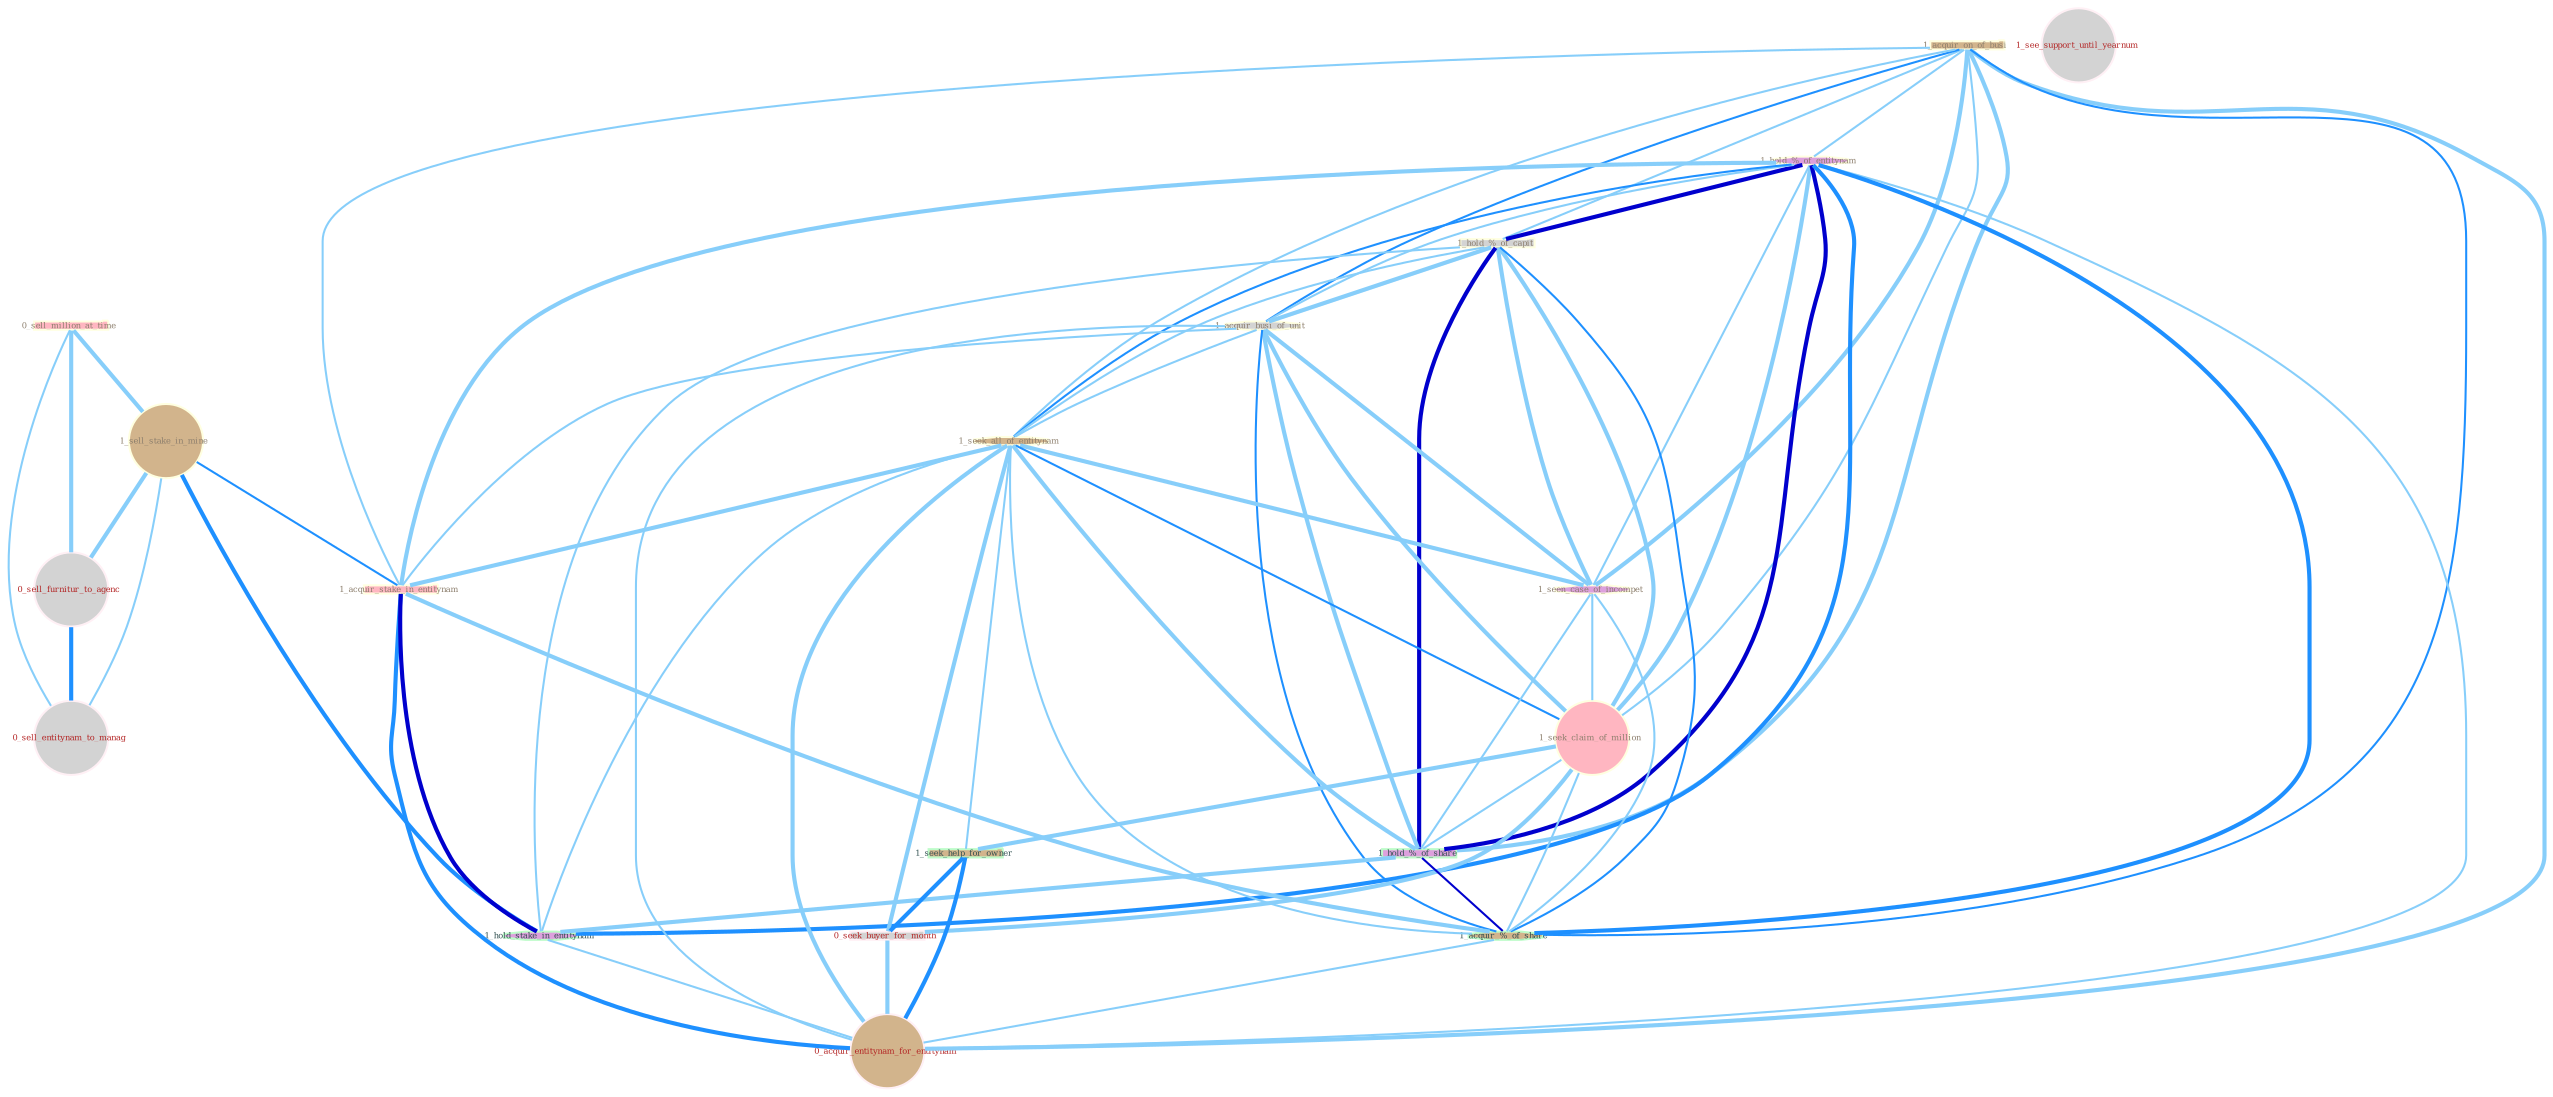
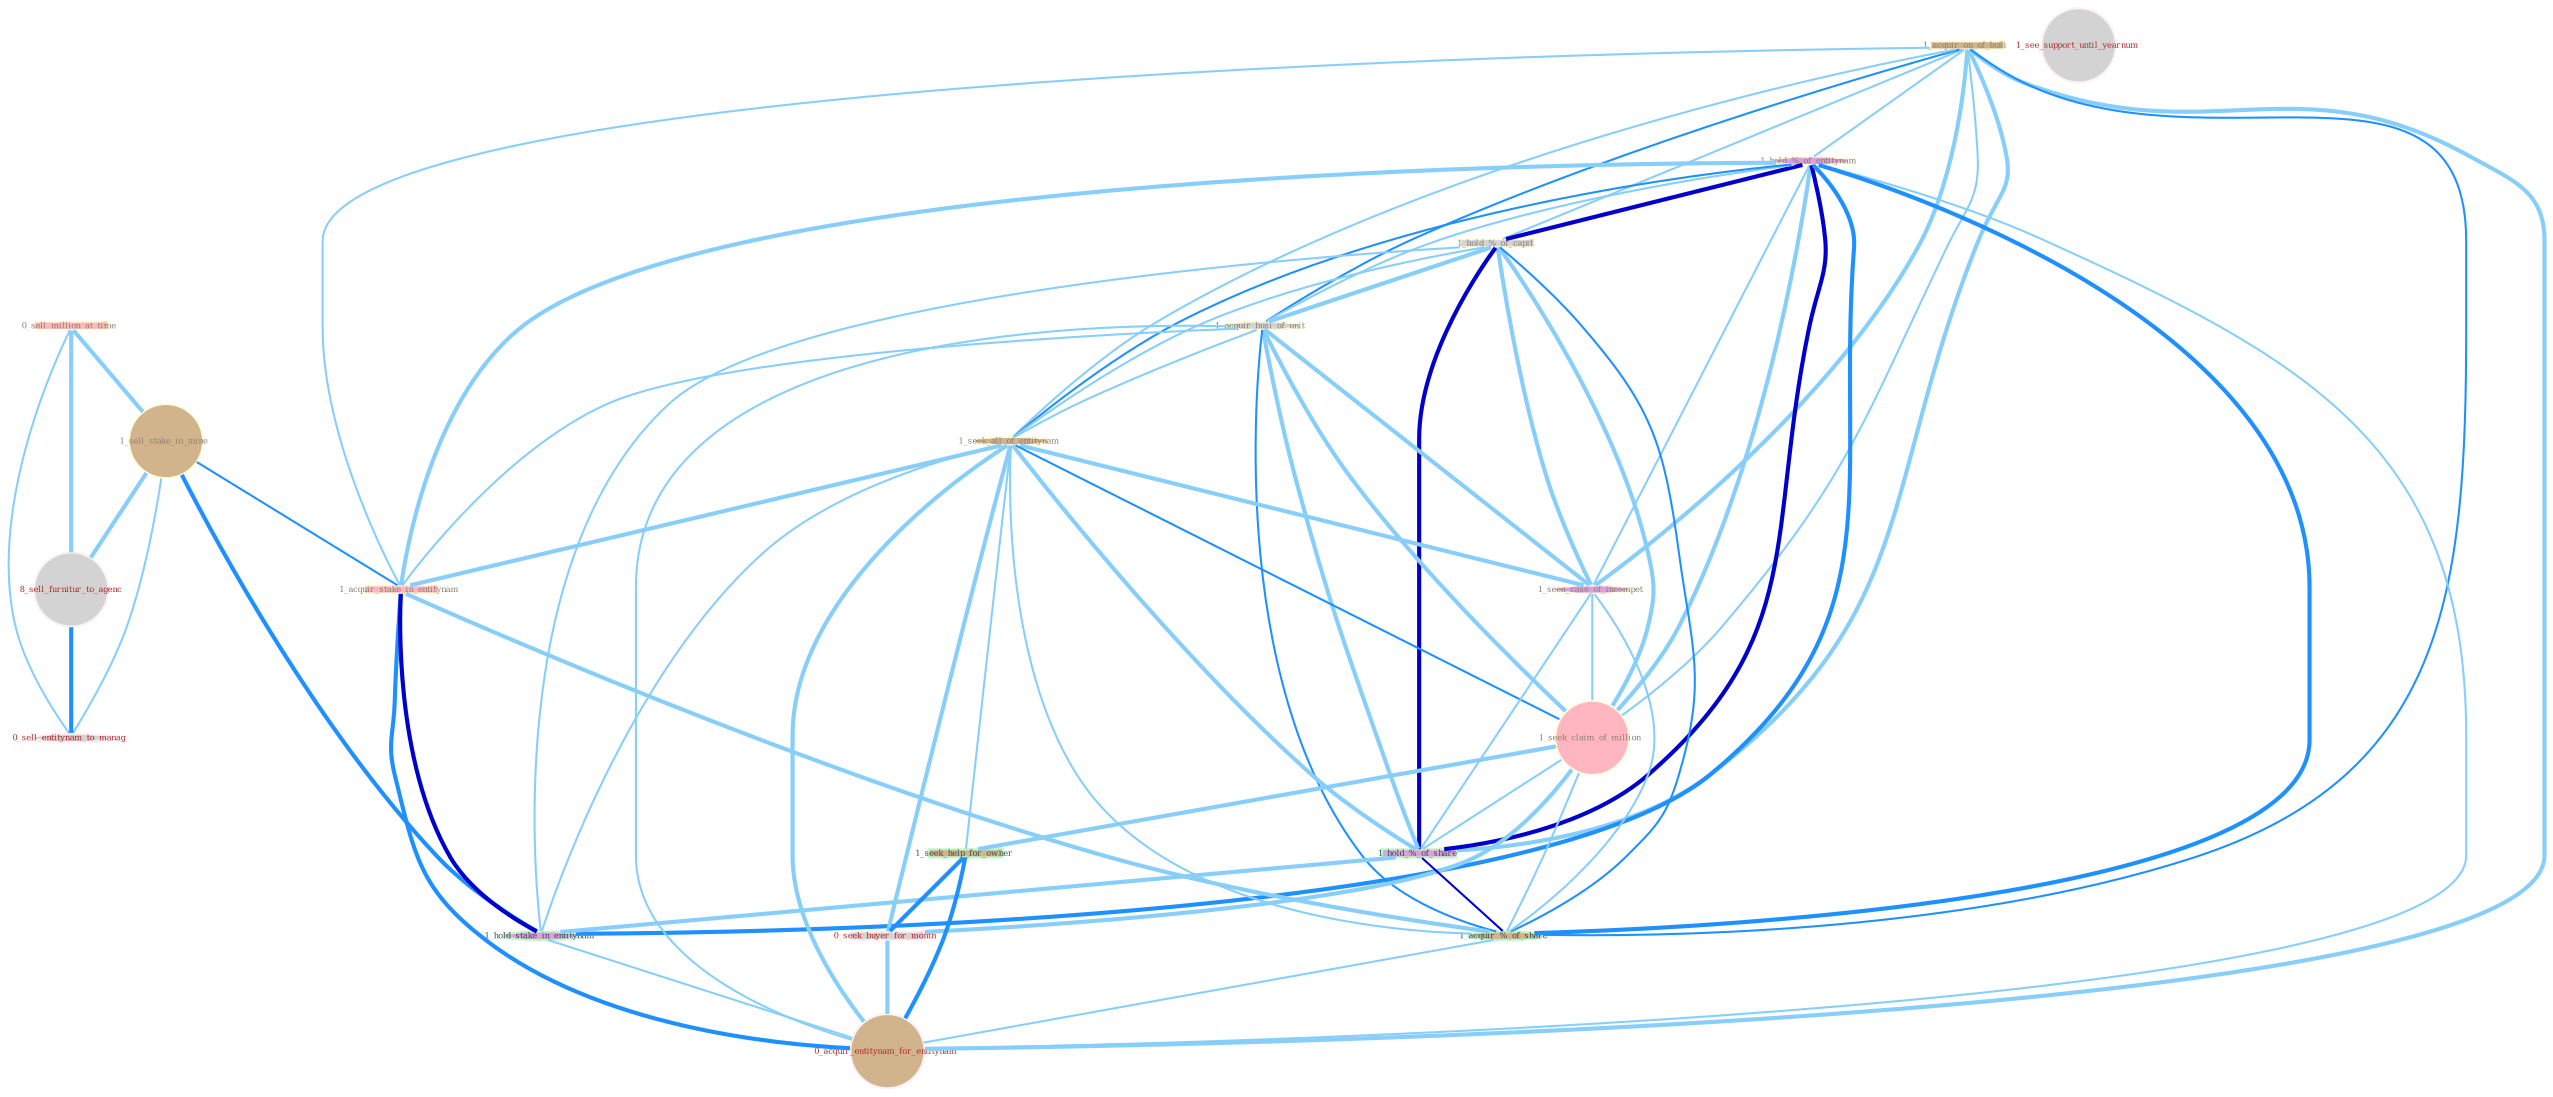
(71, 589) -> (71, 589)
(71, 738) -> (71, 738)
